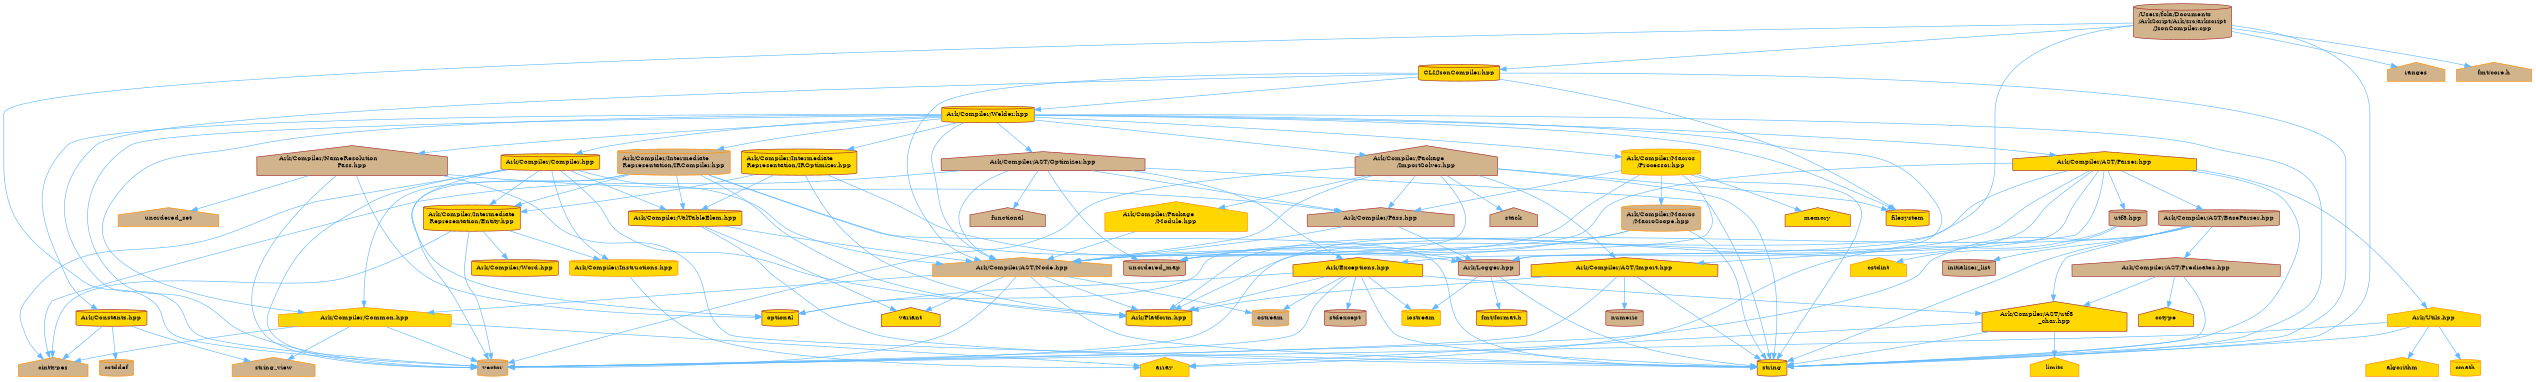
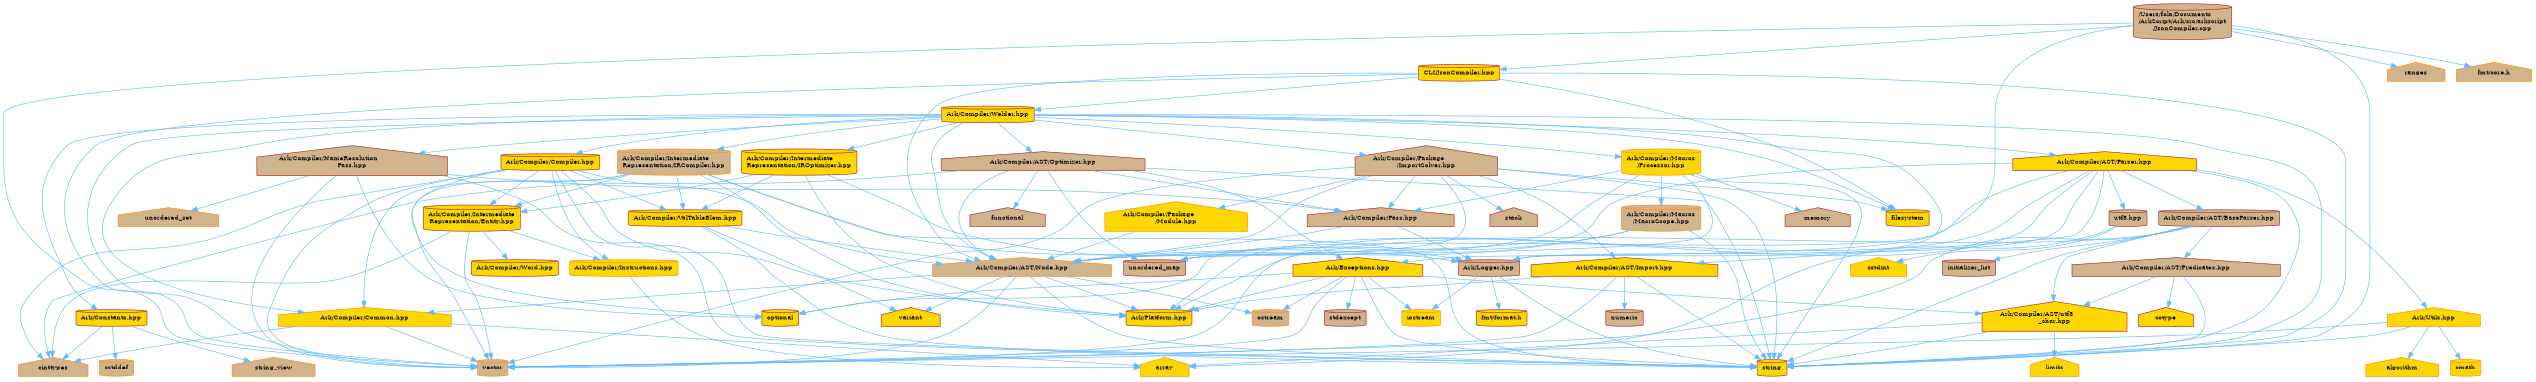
(1818, 218) -> (1818, 218)
(322, 342) -> none
none -> (1110, 351)
